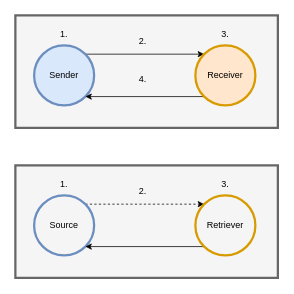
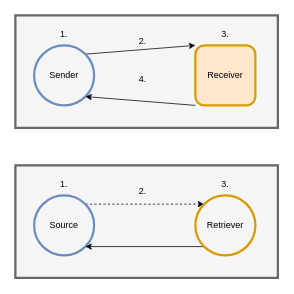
(64, 75) -> (64, 75)
(225, 75) -> (225, 75)
